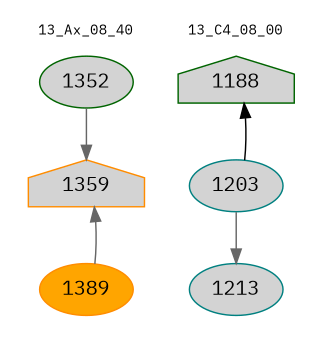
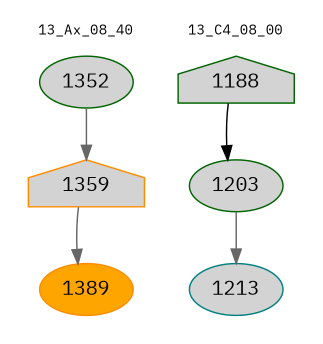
(246, 139) -> (227, 124)
(236, 186) -> (236, 186)
(96, 243) -> (77, 228)
